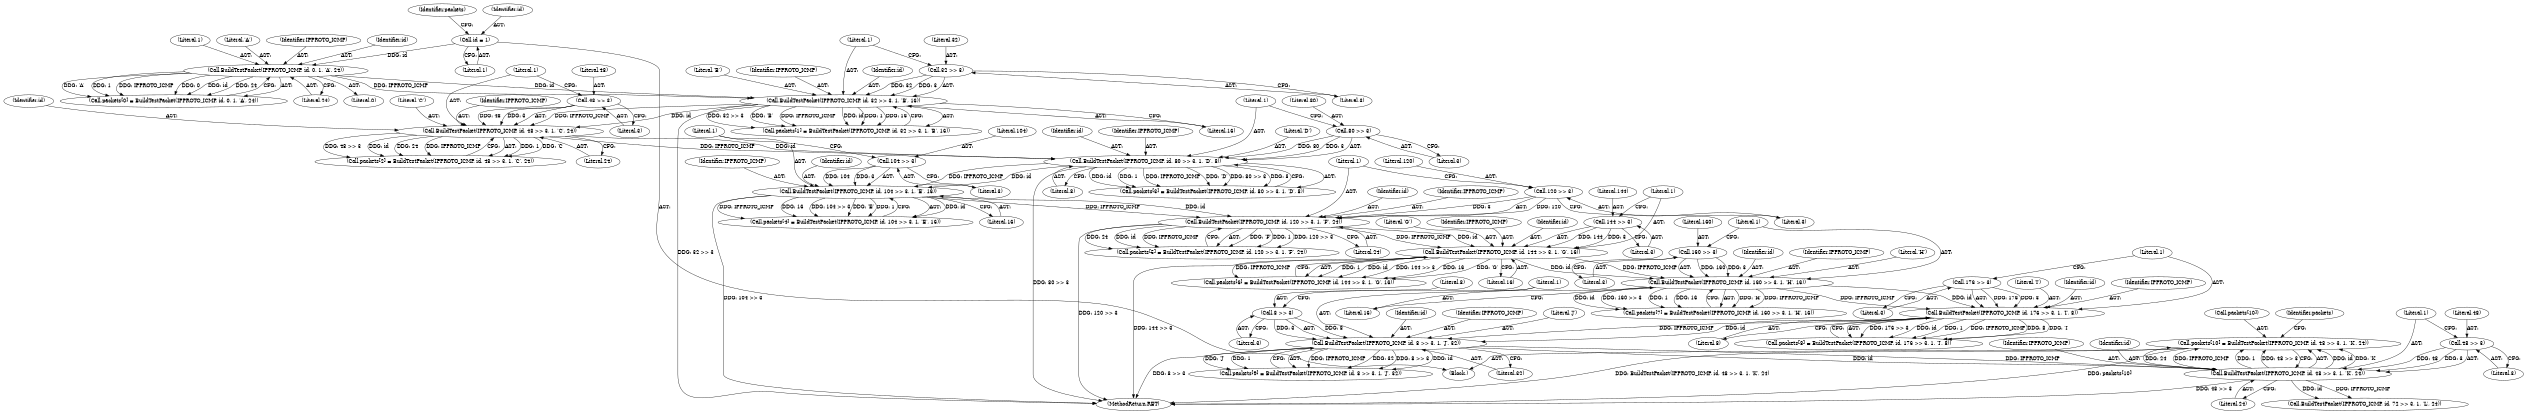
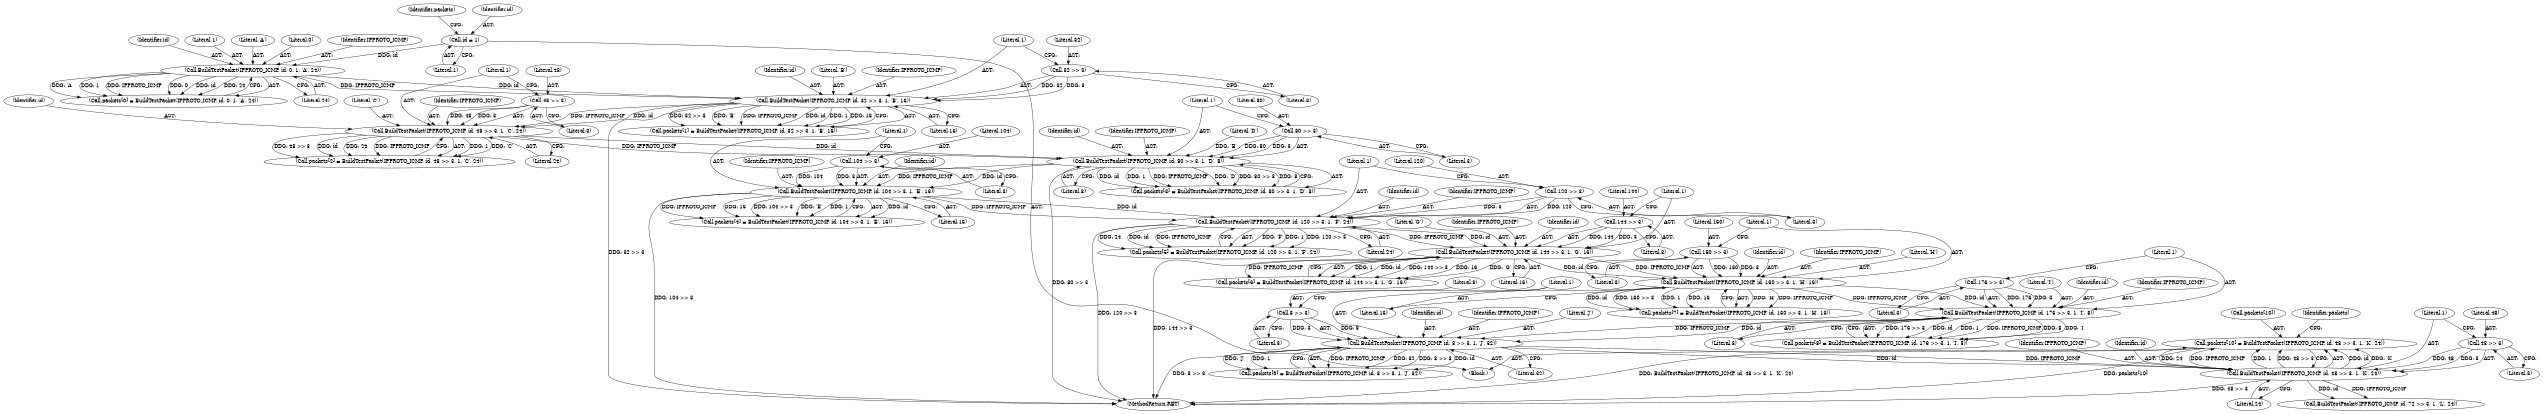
(337, 82) -> (279, 54)
(1281, 147) -> (1226, 147)
